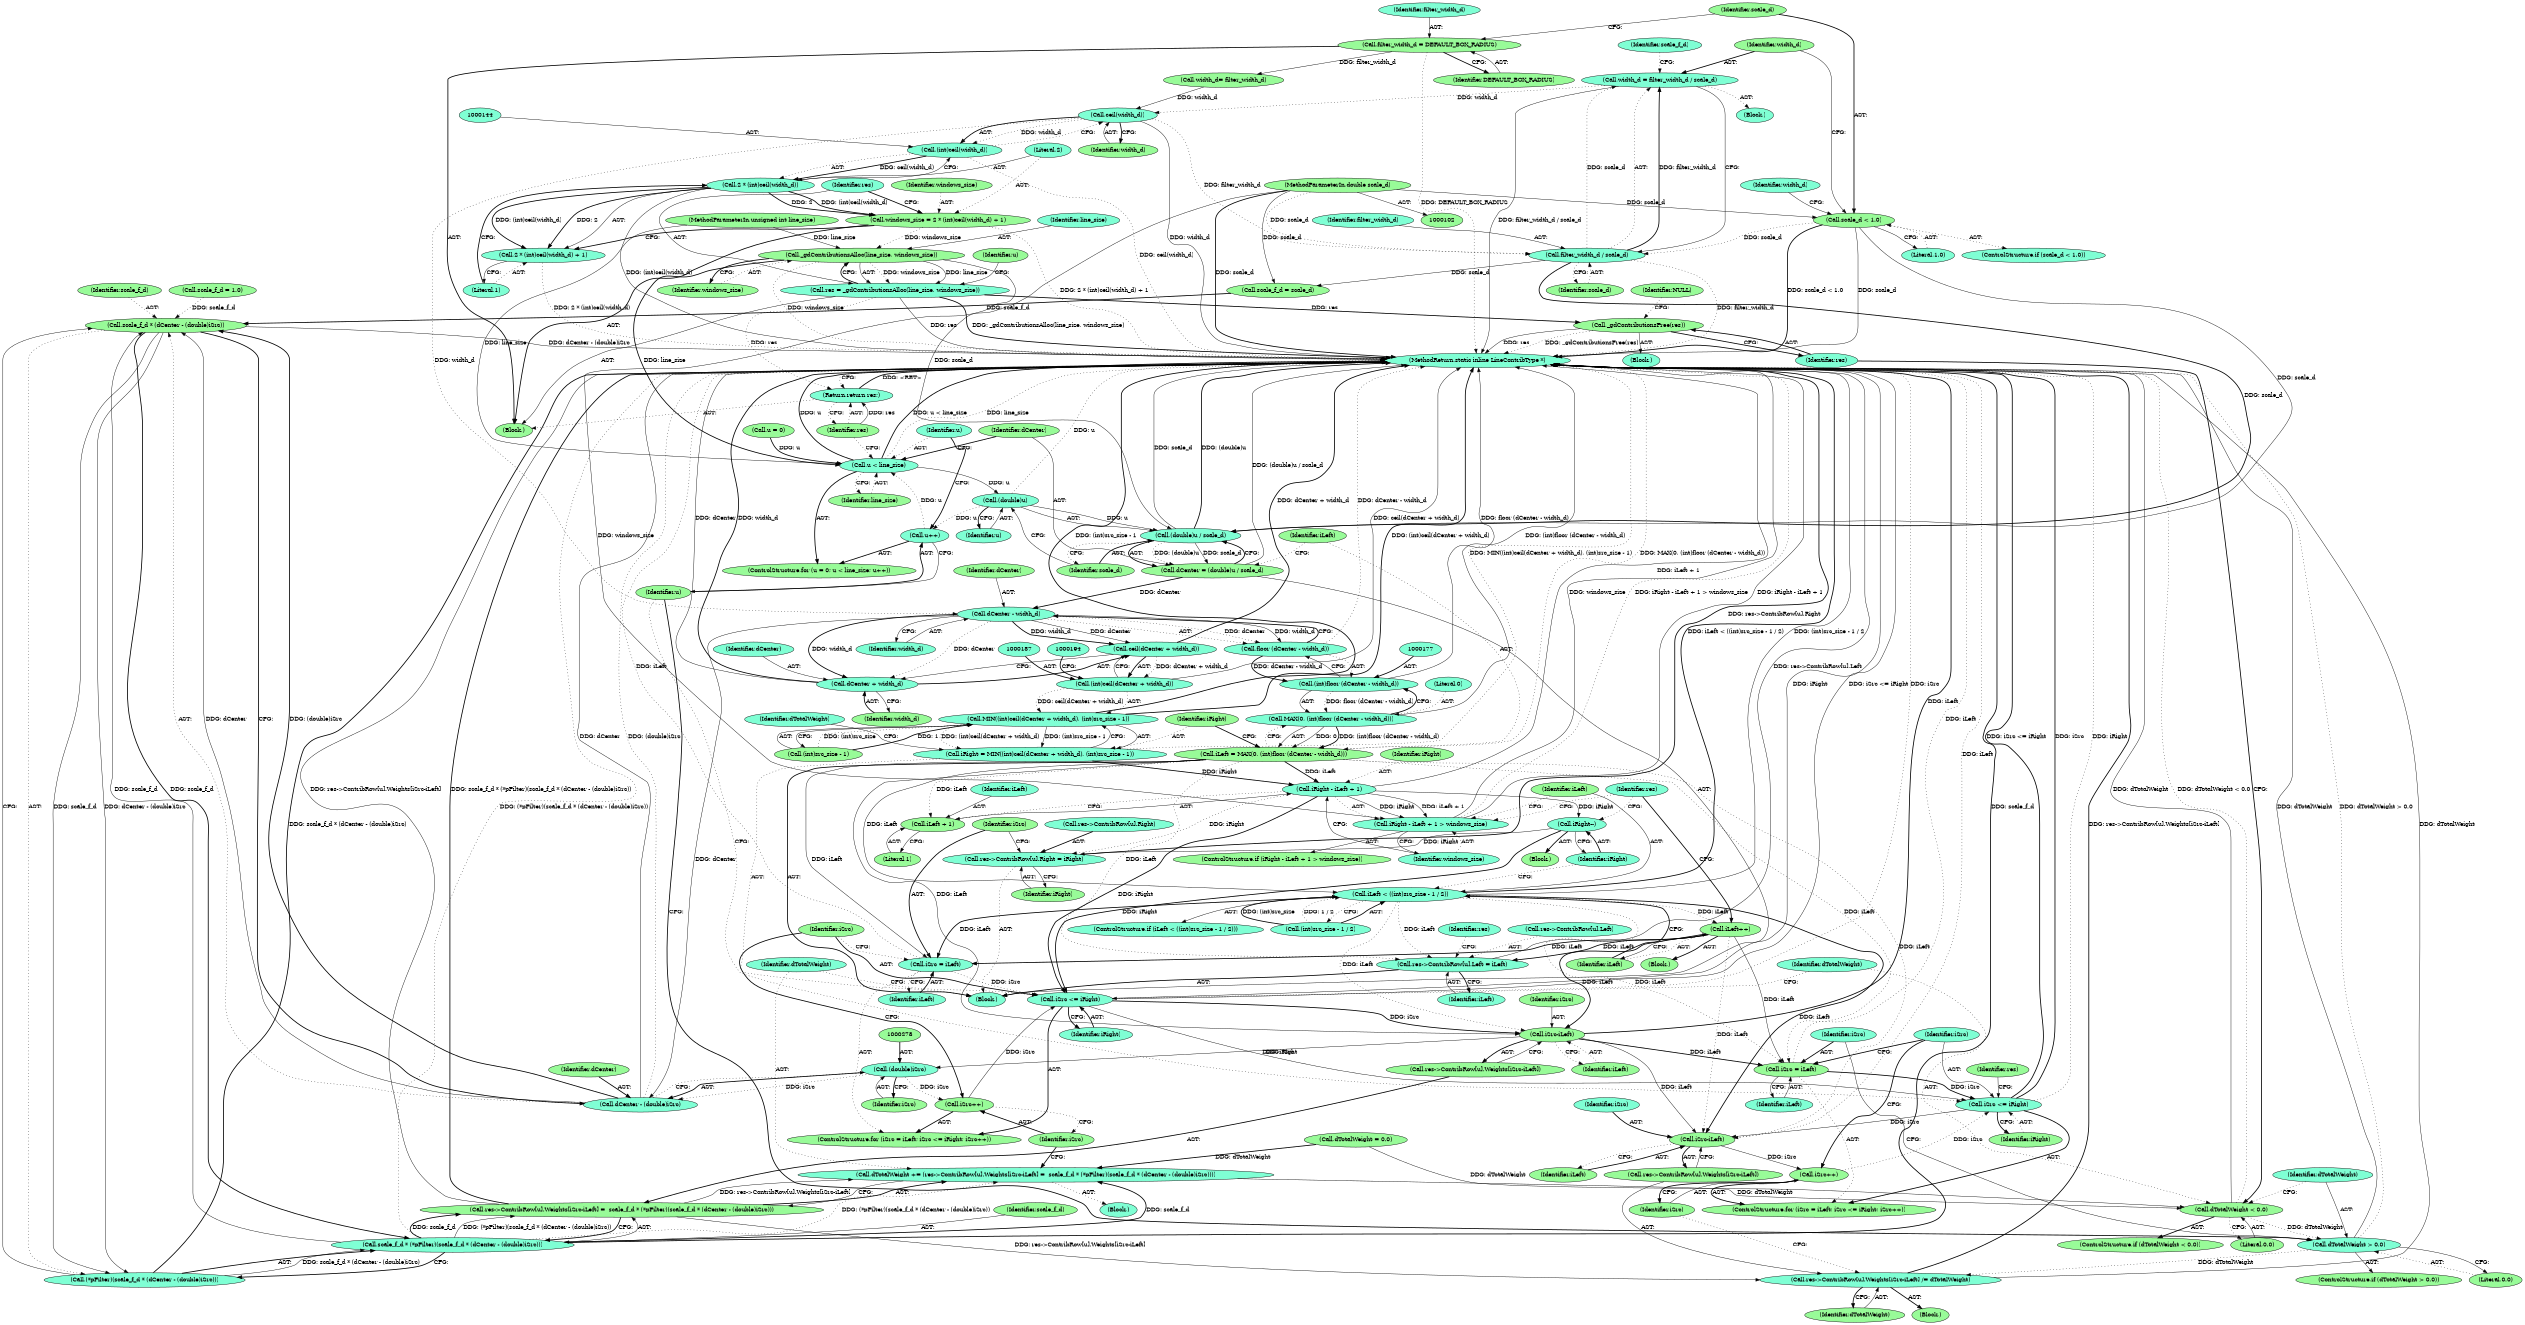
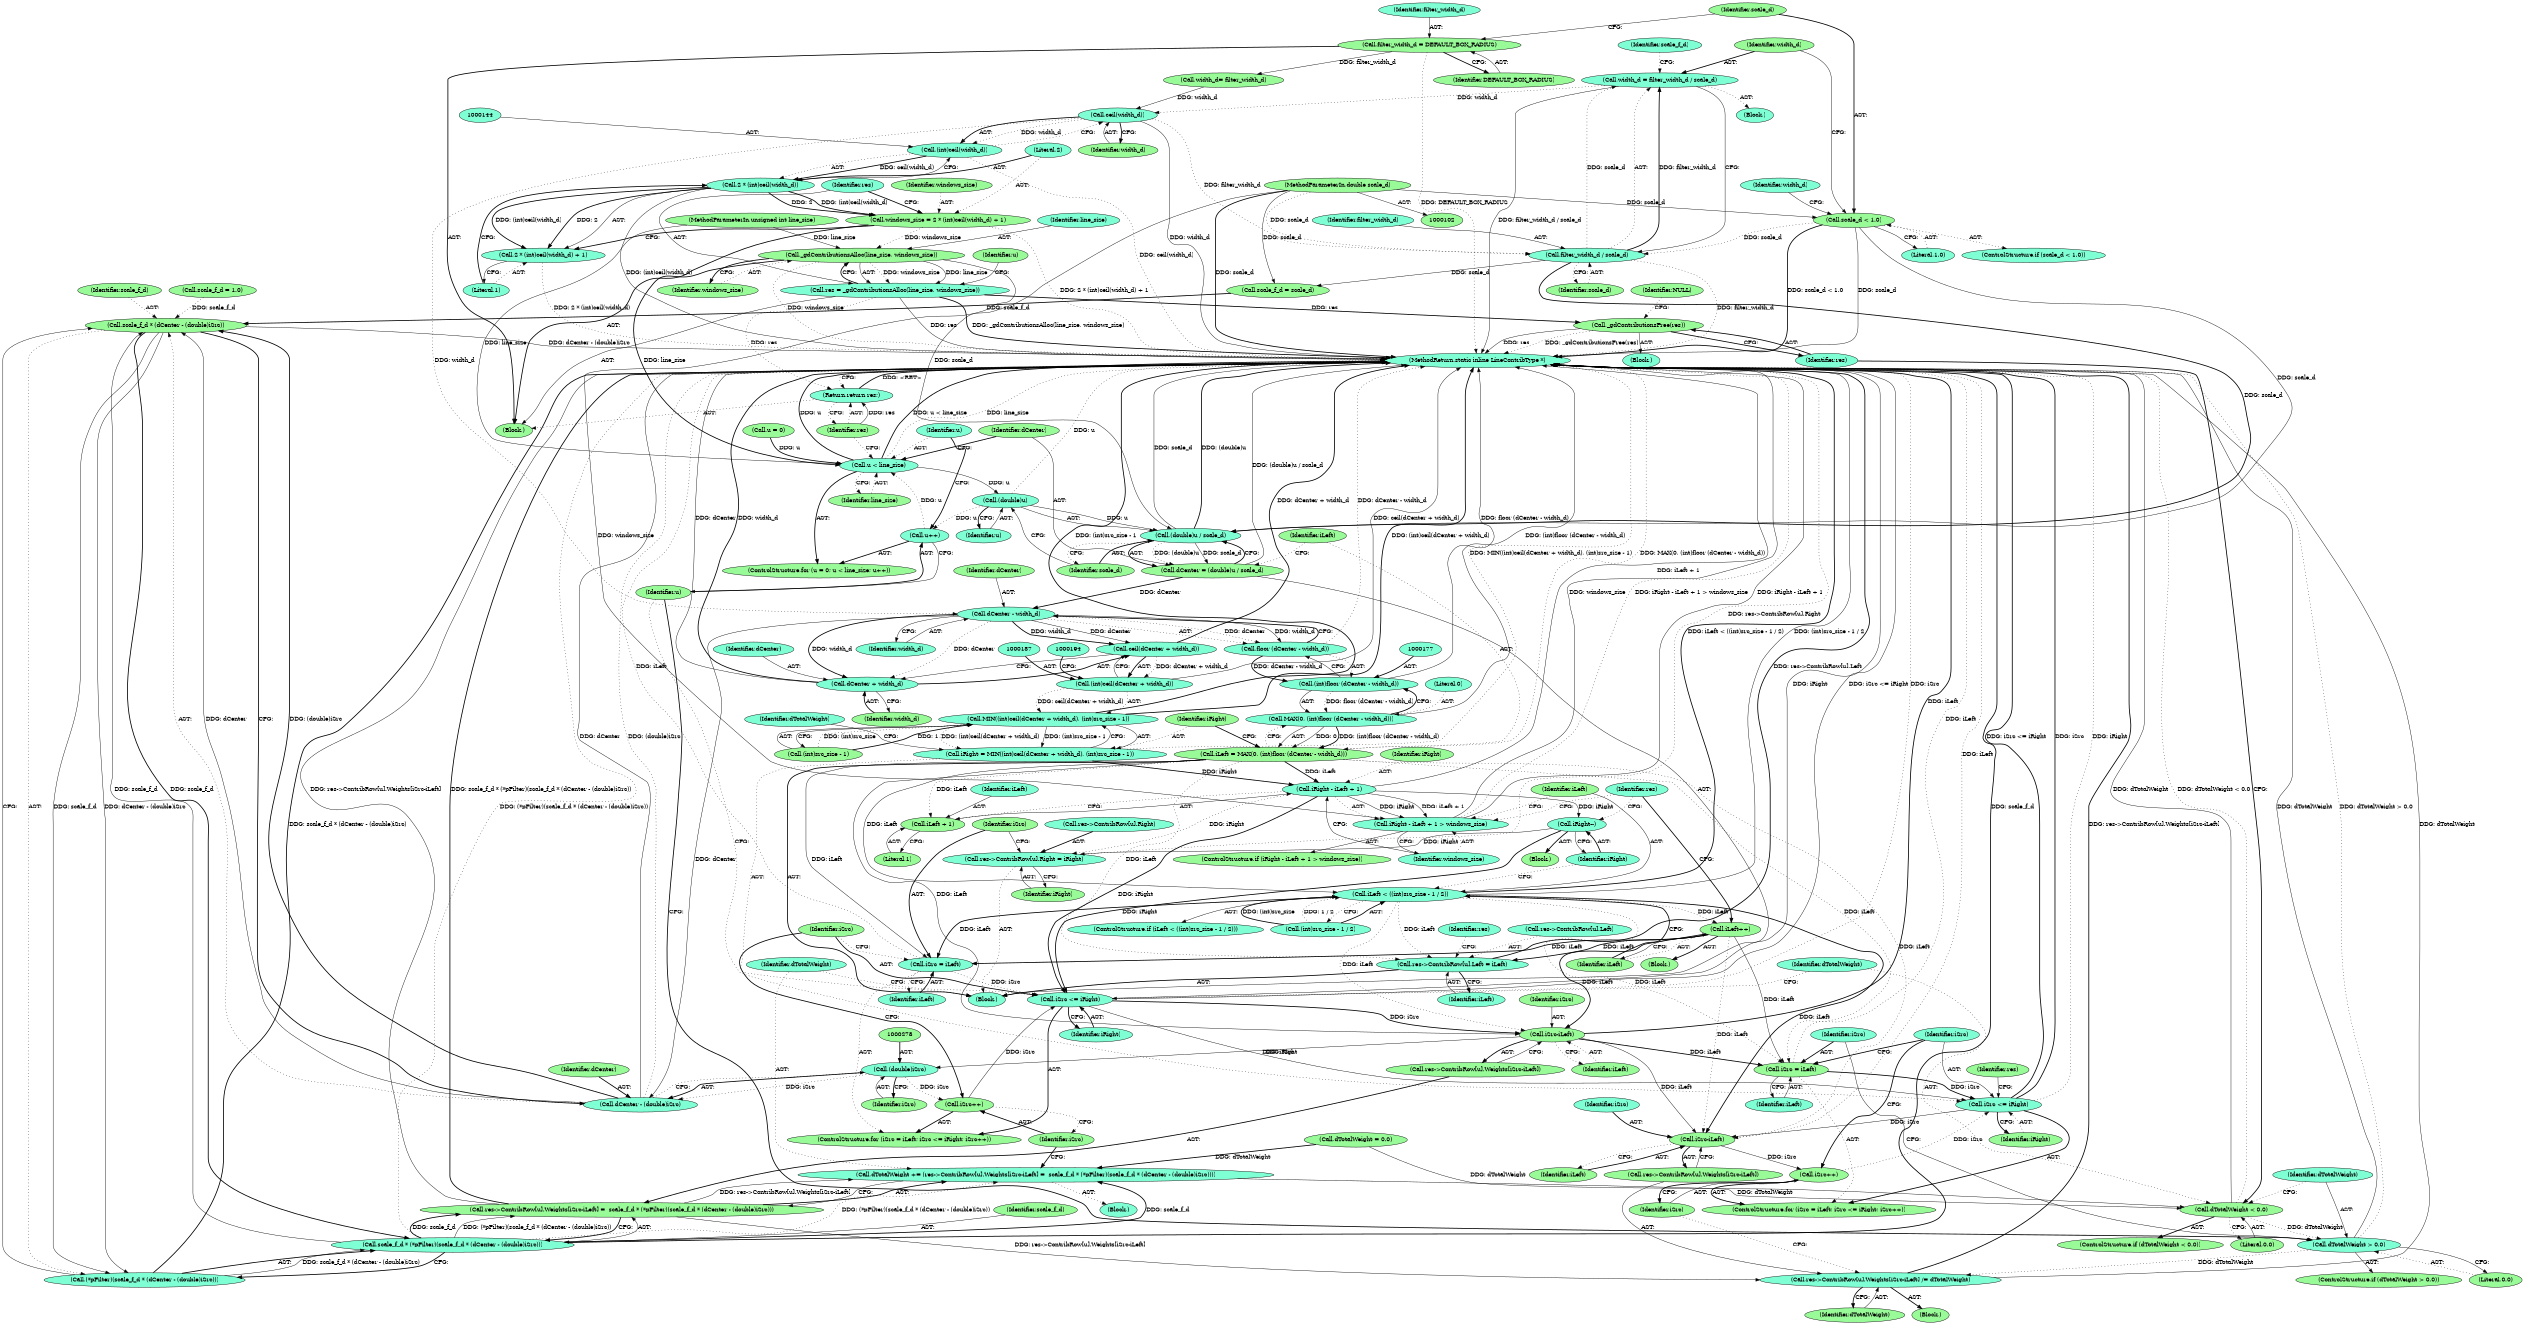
(935, 174) -> (935, 174)
(1842, 649) -> (1842, 649)
(1675, 696) -> (1675, 696)
